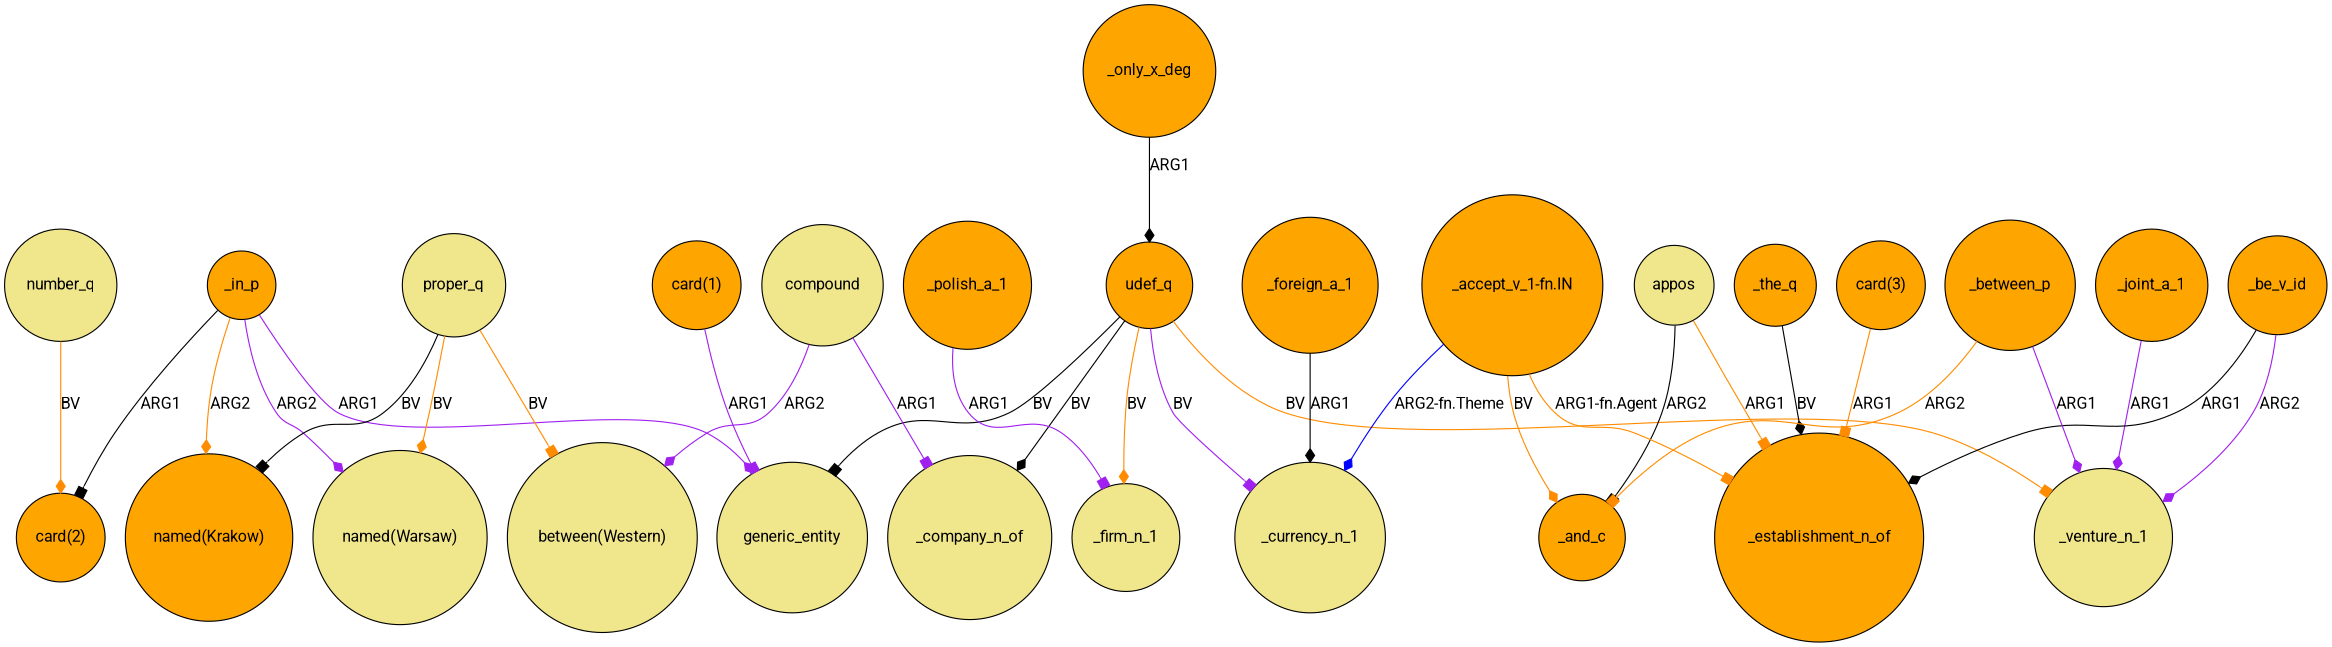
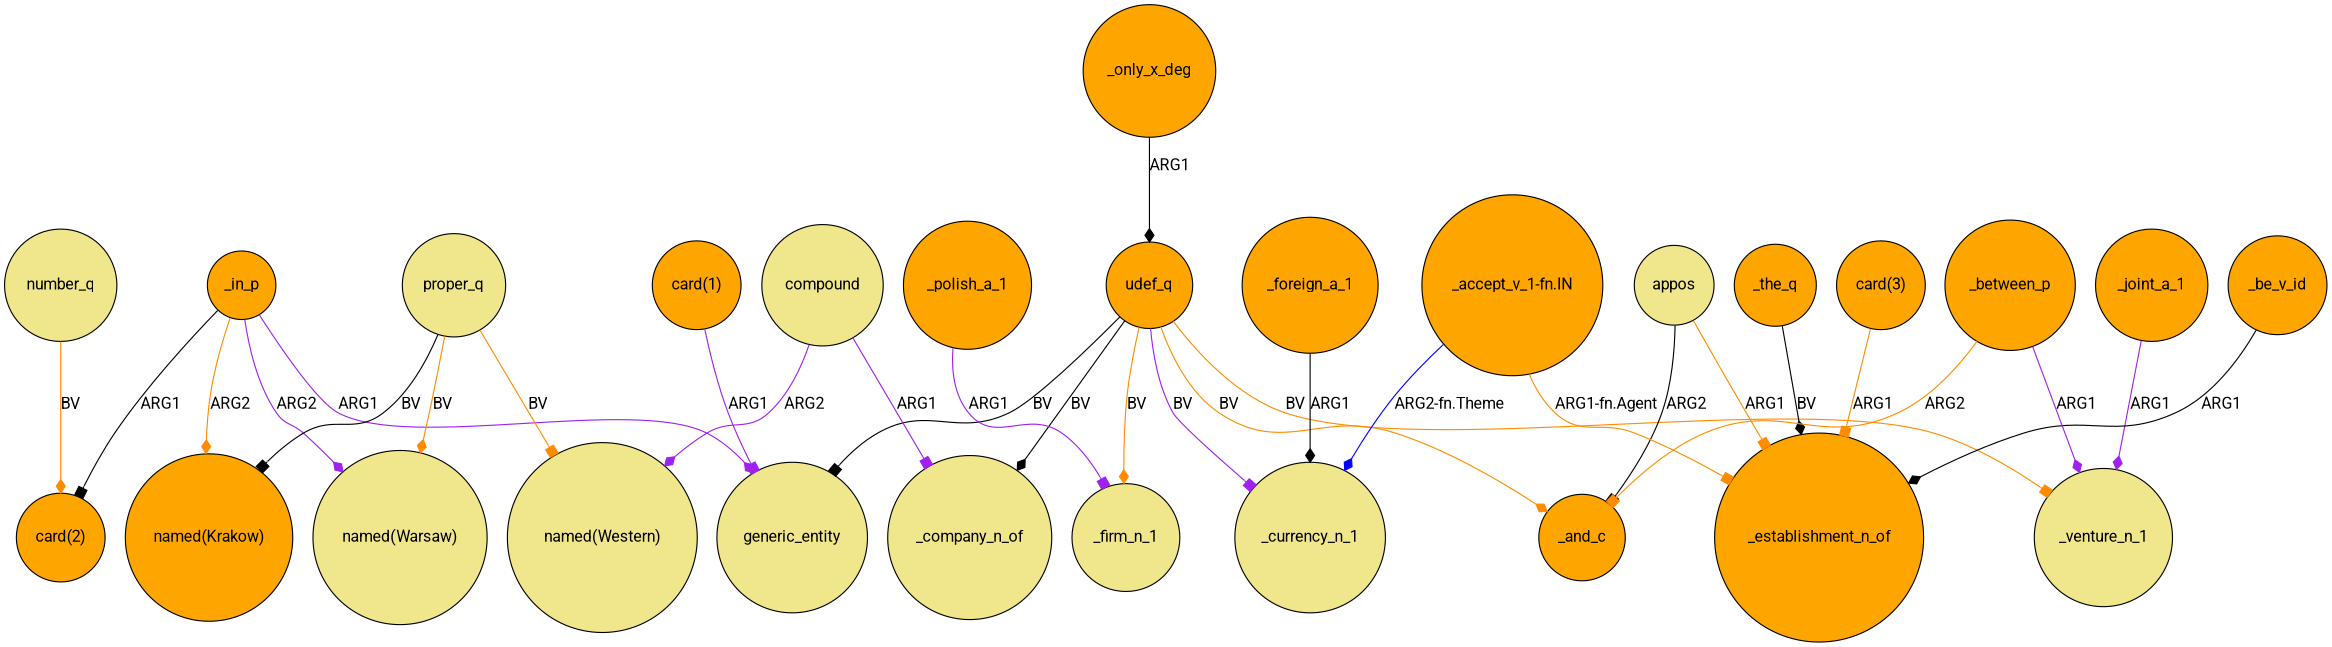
(2244, 426) -> none
(1521, 436) -> (1320, 428)
(602, 538) -> (602, 538)
